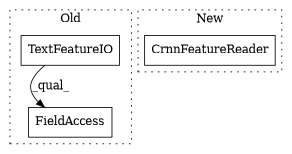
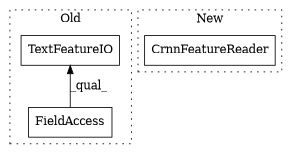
(31, 82) -> (70, 91)
